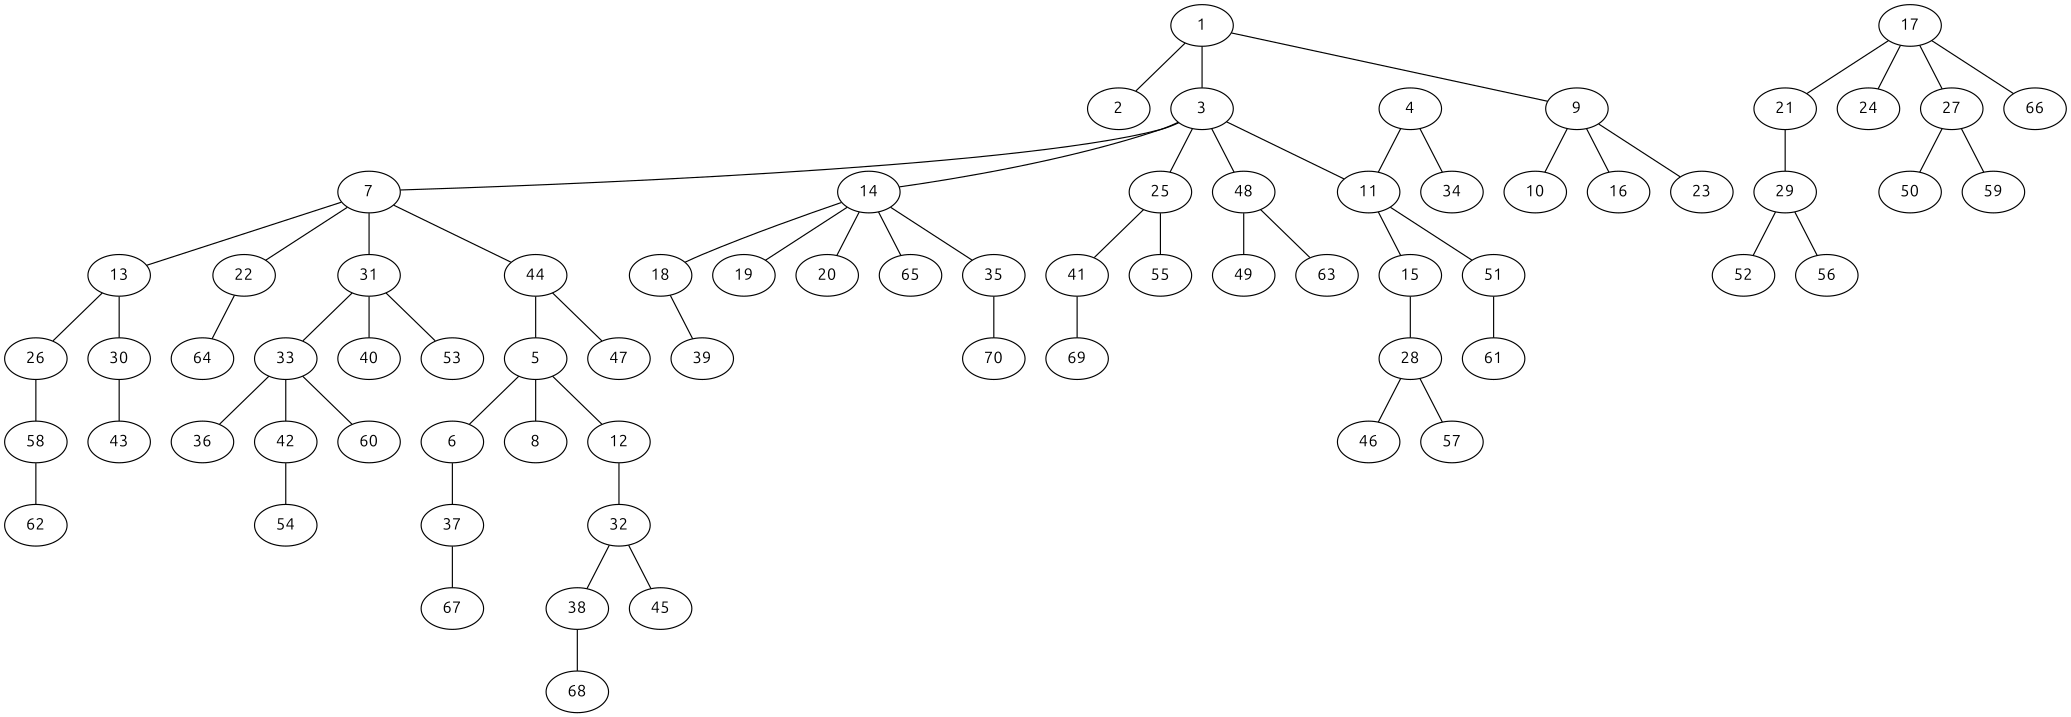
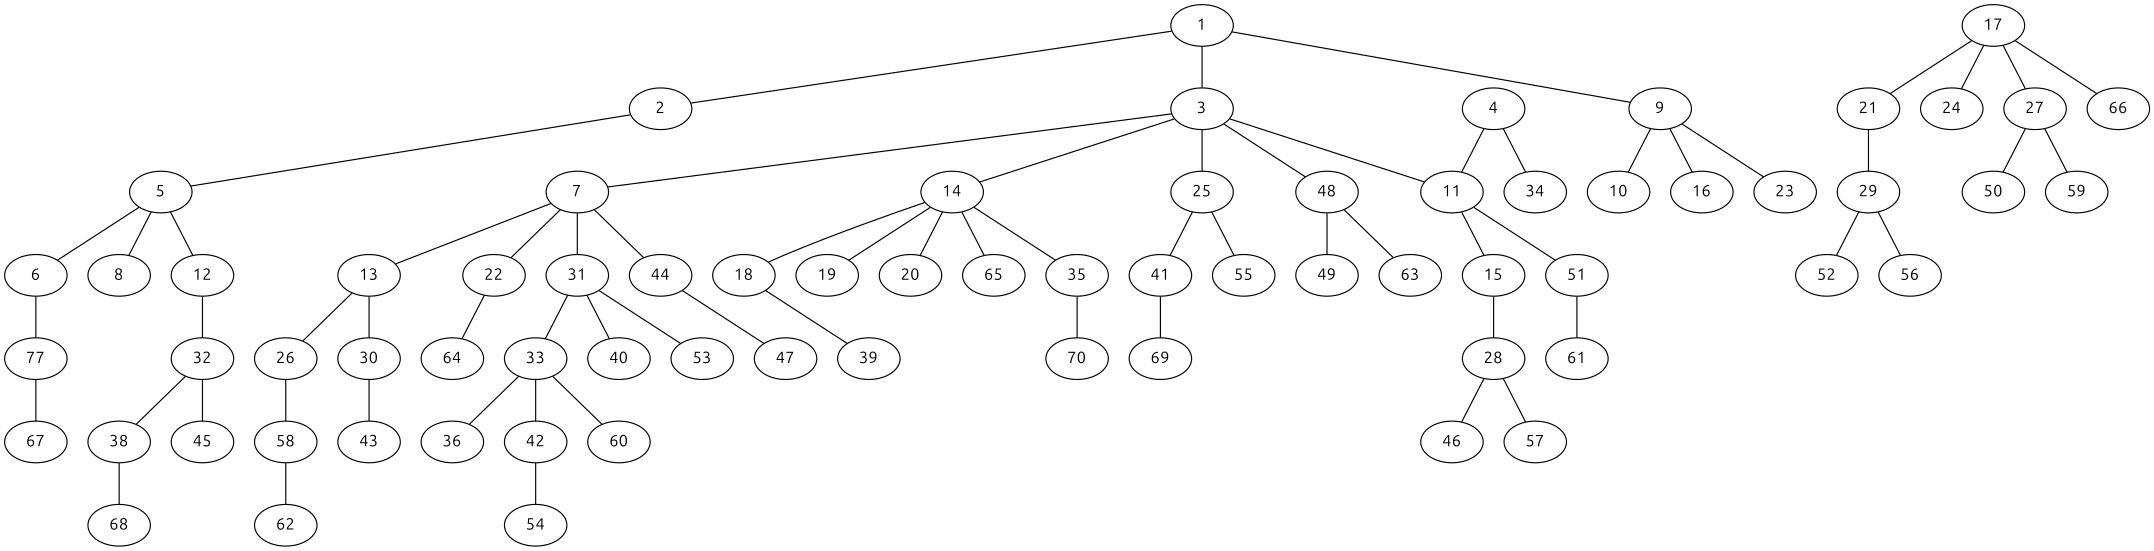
(536, 317) -> (411, 150)
(452, 525) -> (36, 359)
